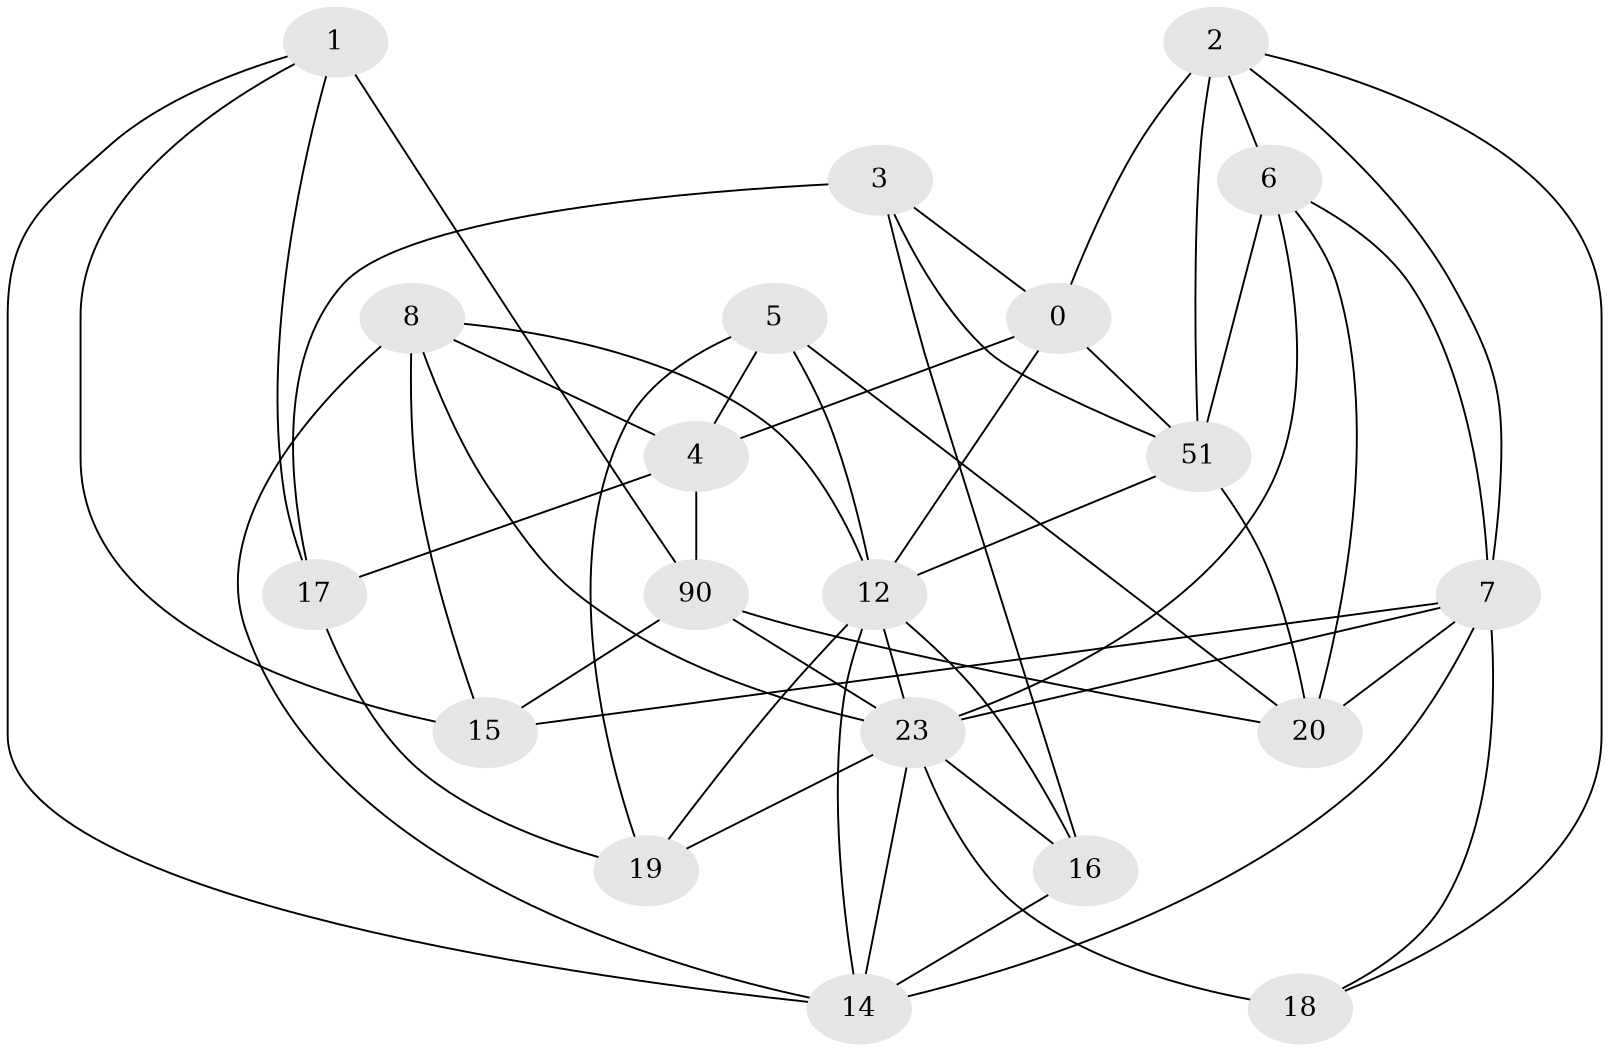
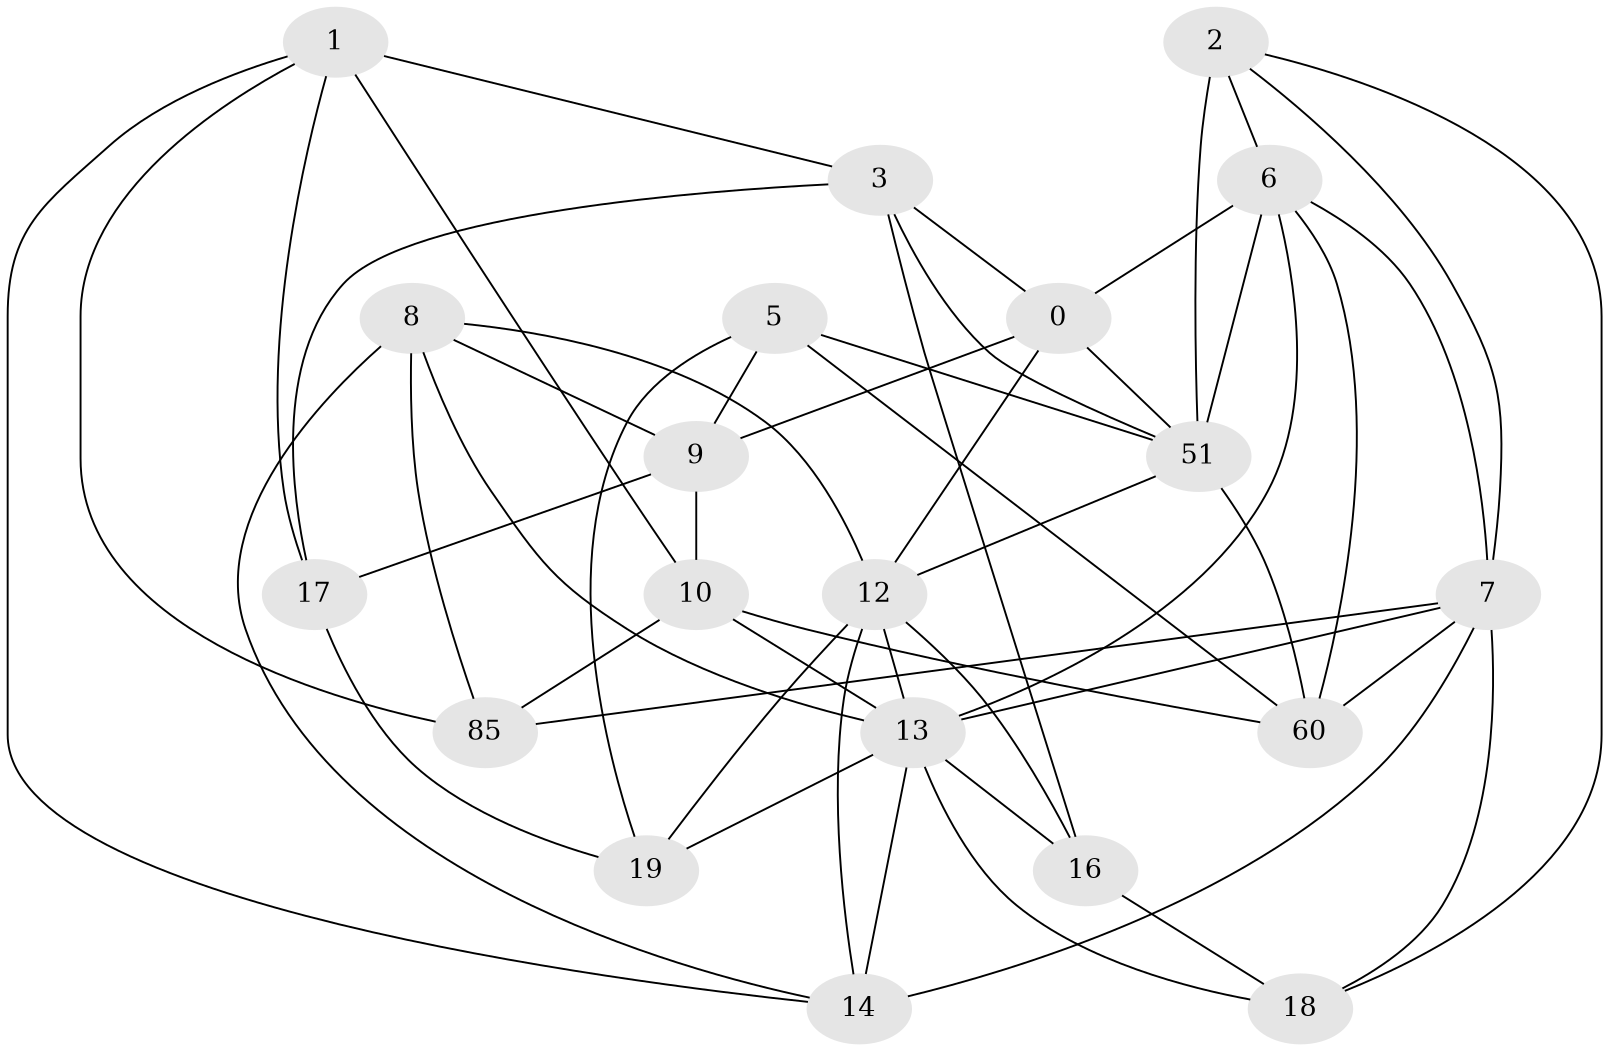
none -> (608, 111)
(1122, 174) -> (1164, 249)
(840, 453) -> (987, 387)
(696, 456) -> (696, 456)
(696, 595) -> (696, 595)
(485, 733) -> (485, 733)
(913, 733) -> (913, 733)
(1310, 733) -> (1310, 733)
(972, 940) -> (1193, 940)
